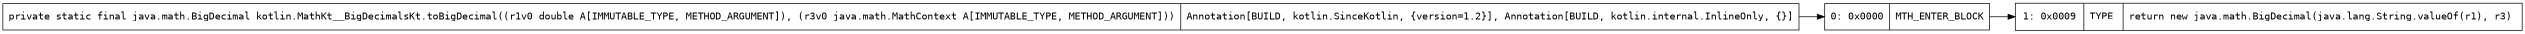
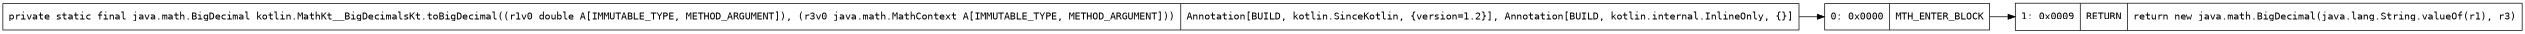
(2102, 16) -> (2104, 16)
